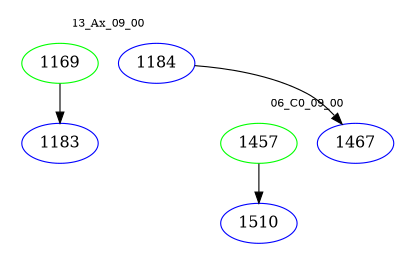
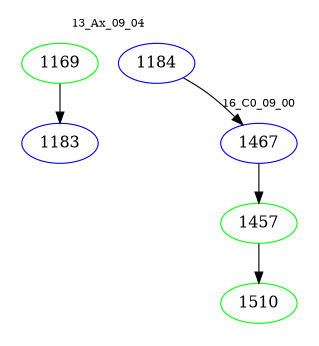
(108, 24) -> (108, 24)
(307, 104) -> (259, 104)
none -> (259, 178)
(259, 223) -> (259, 303)
